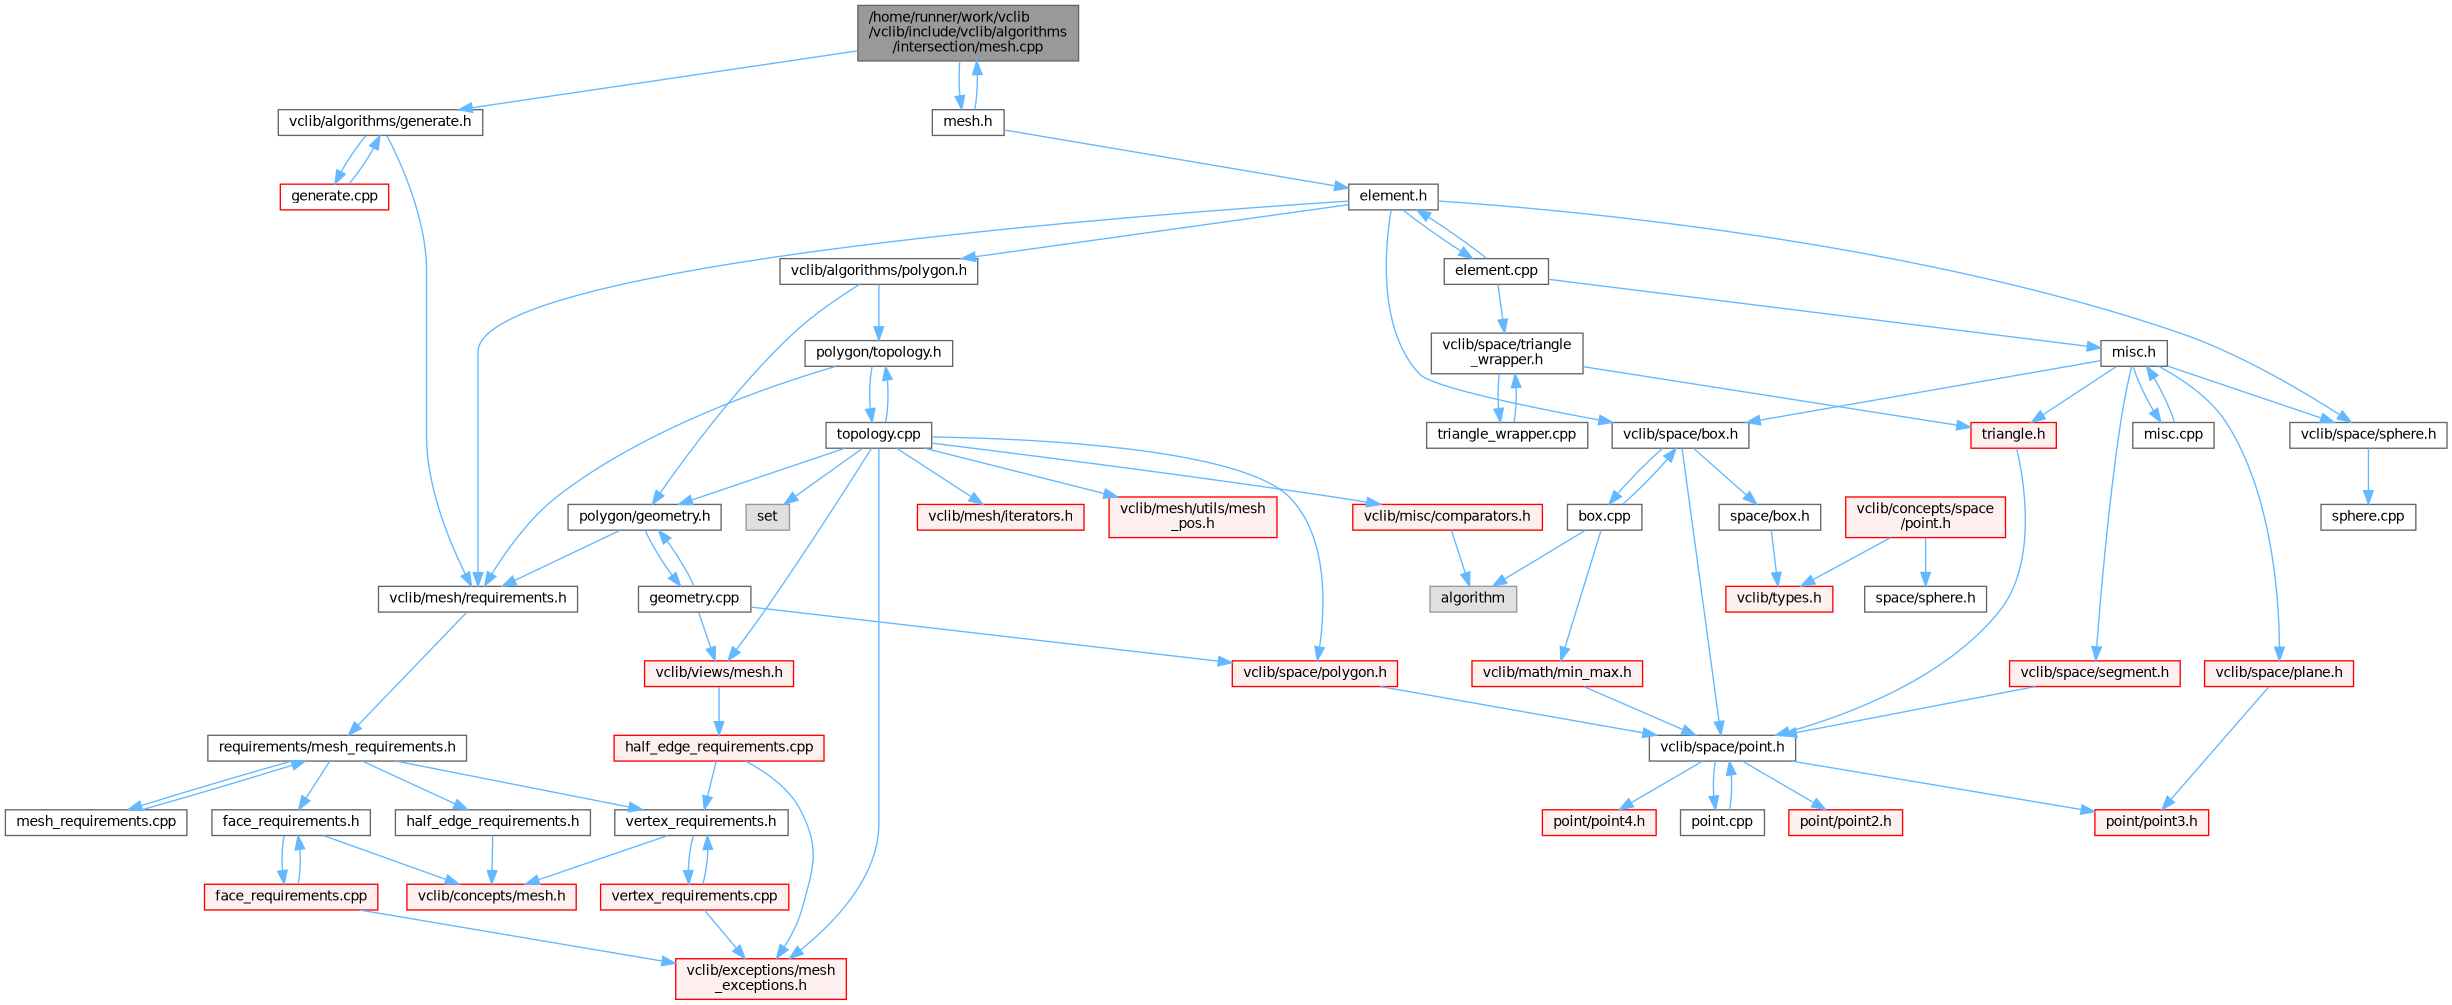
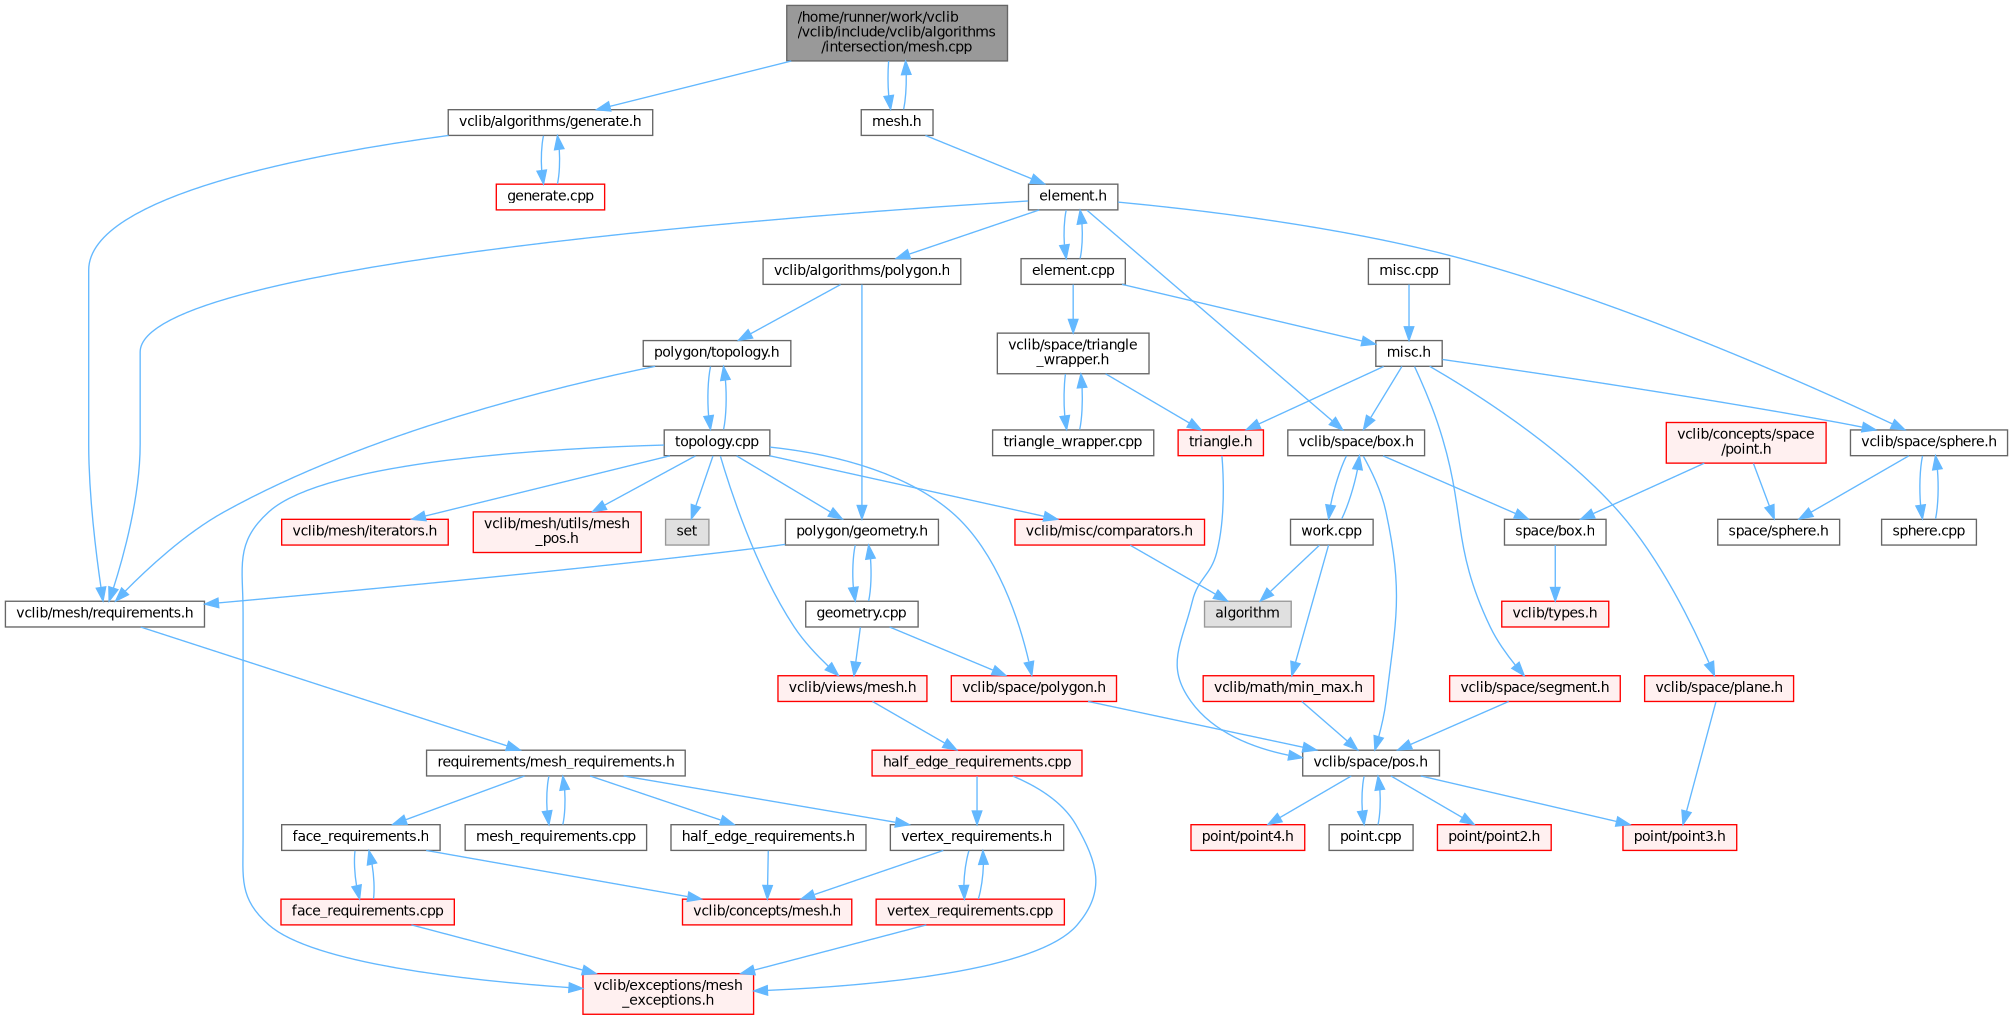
(2142, 389) -> none
none -> (1860, 484)
none -> (1938, 494)
(1605, 517) -> (1332, 532)
(1852, 559) -> (1649, 488)
(1722, 748) -> (1371, 763)
